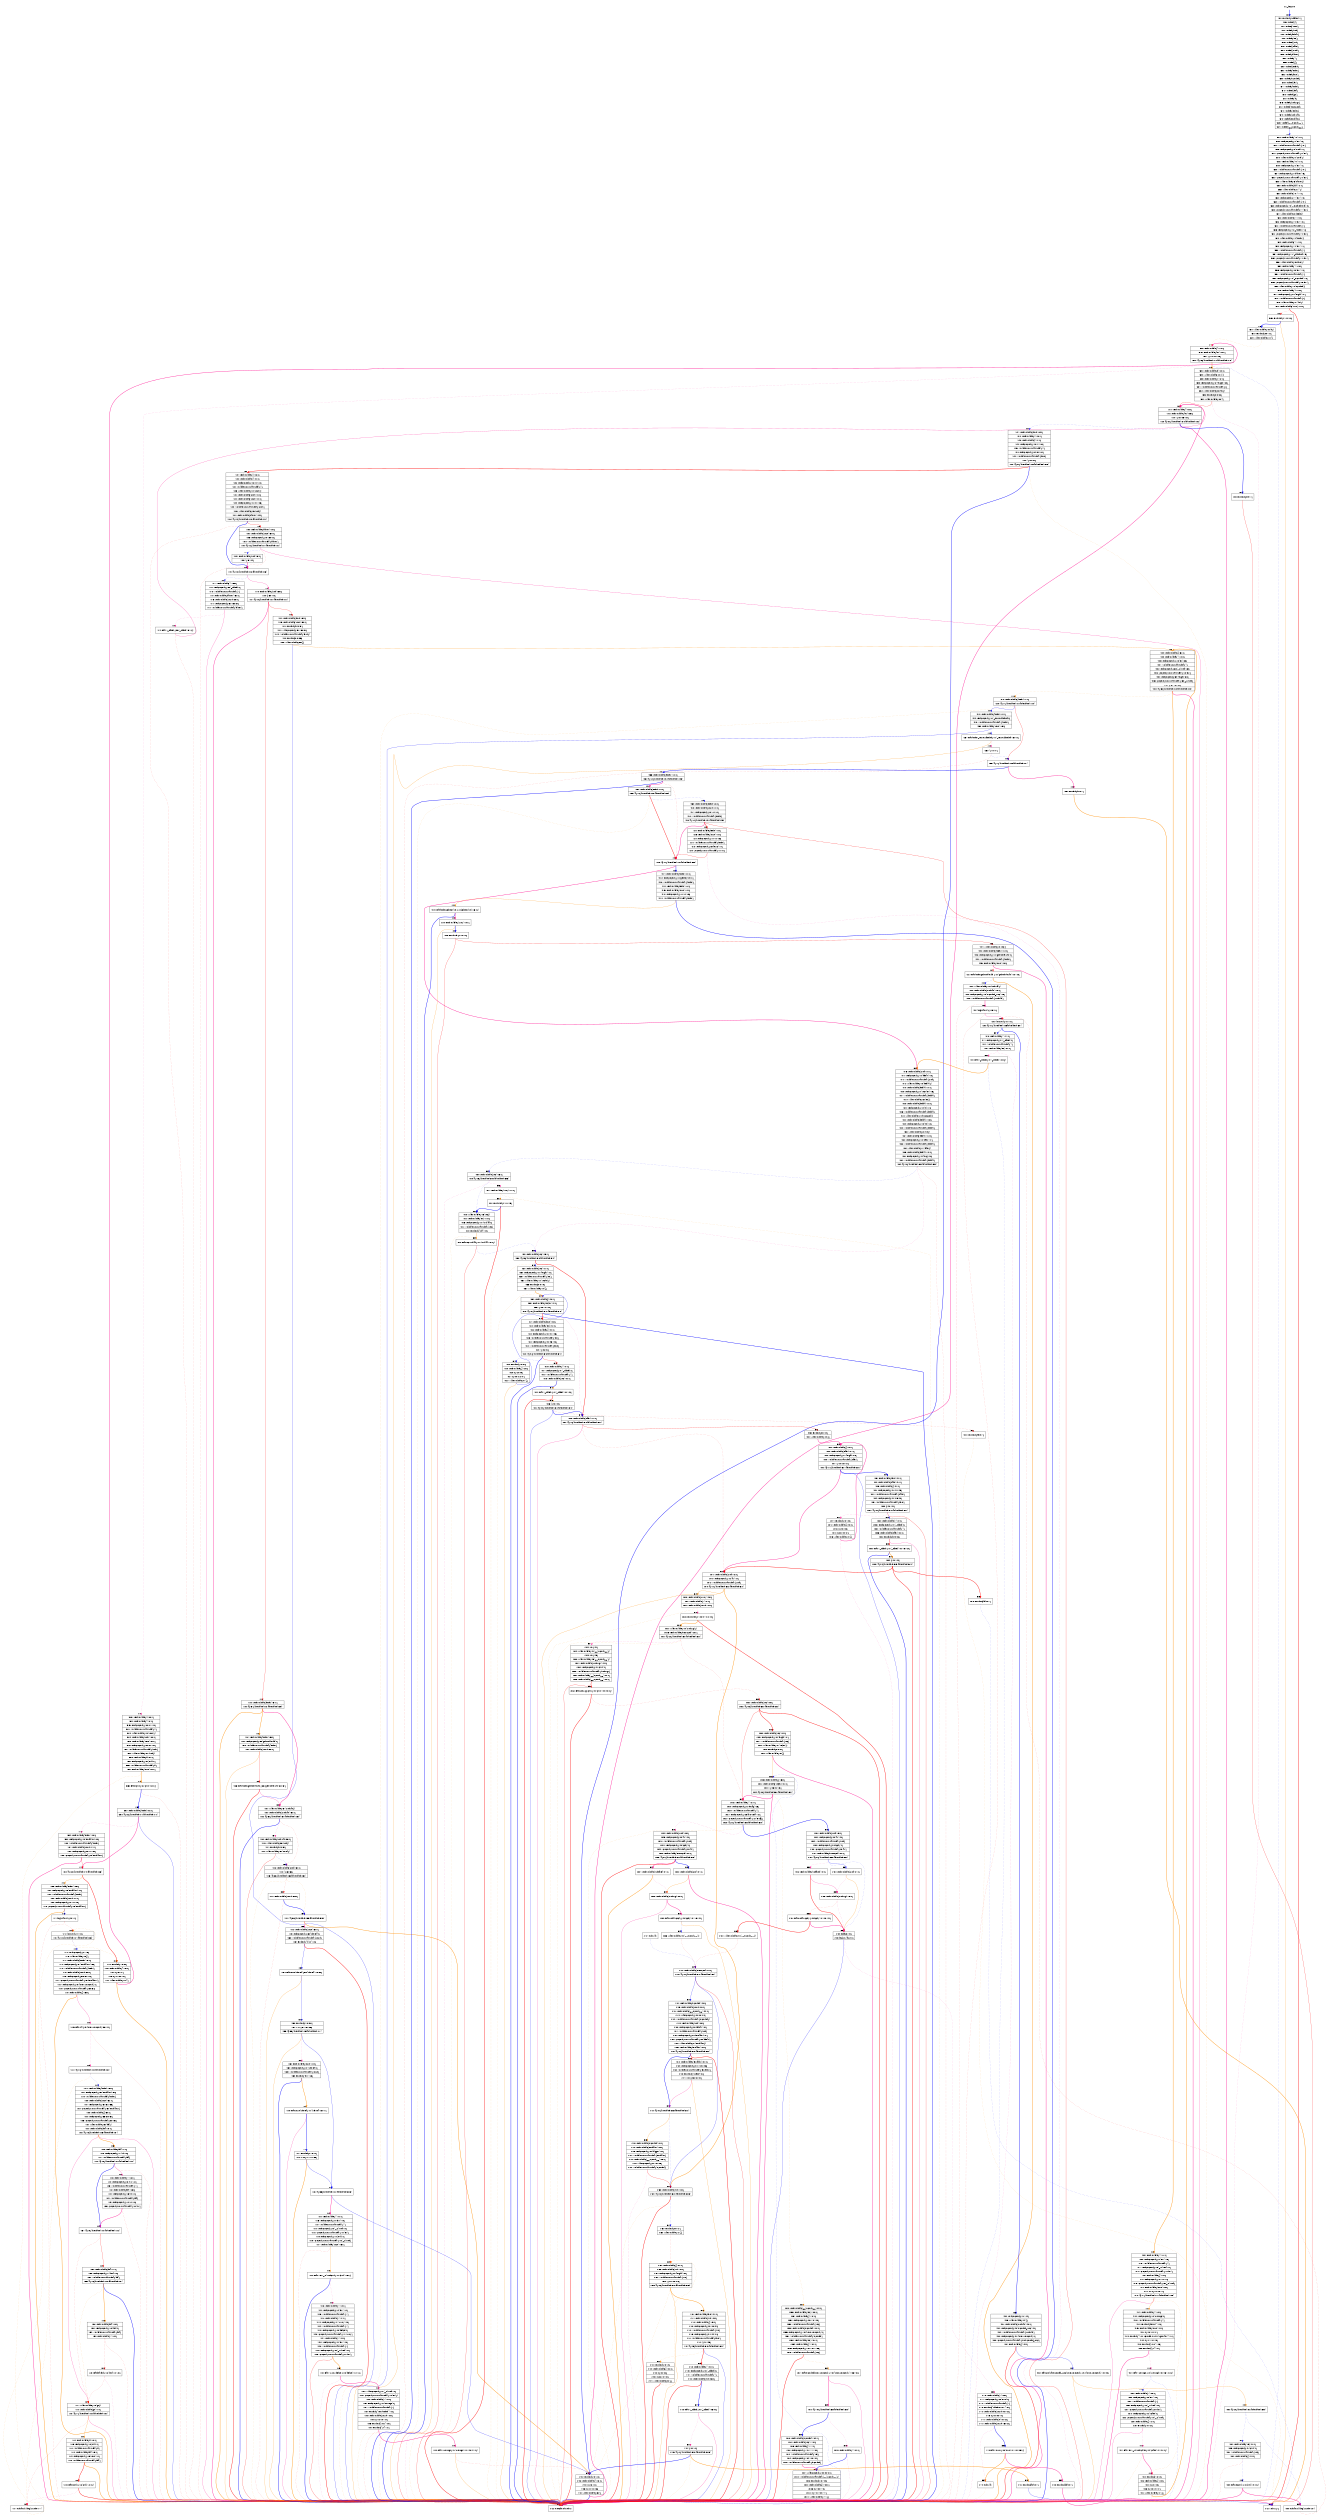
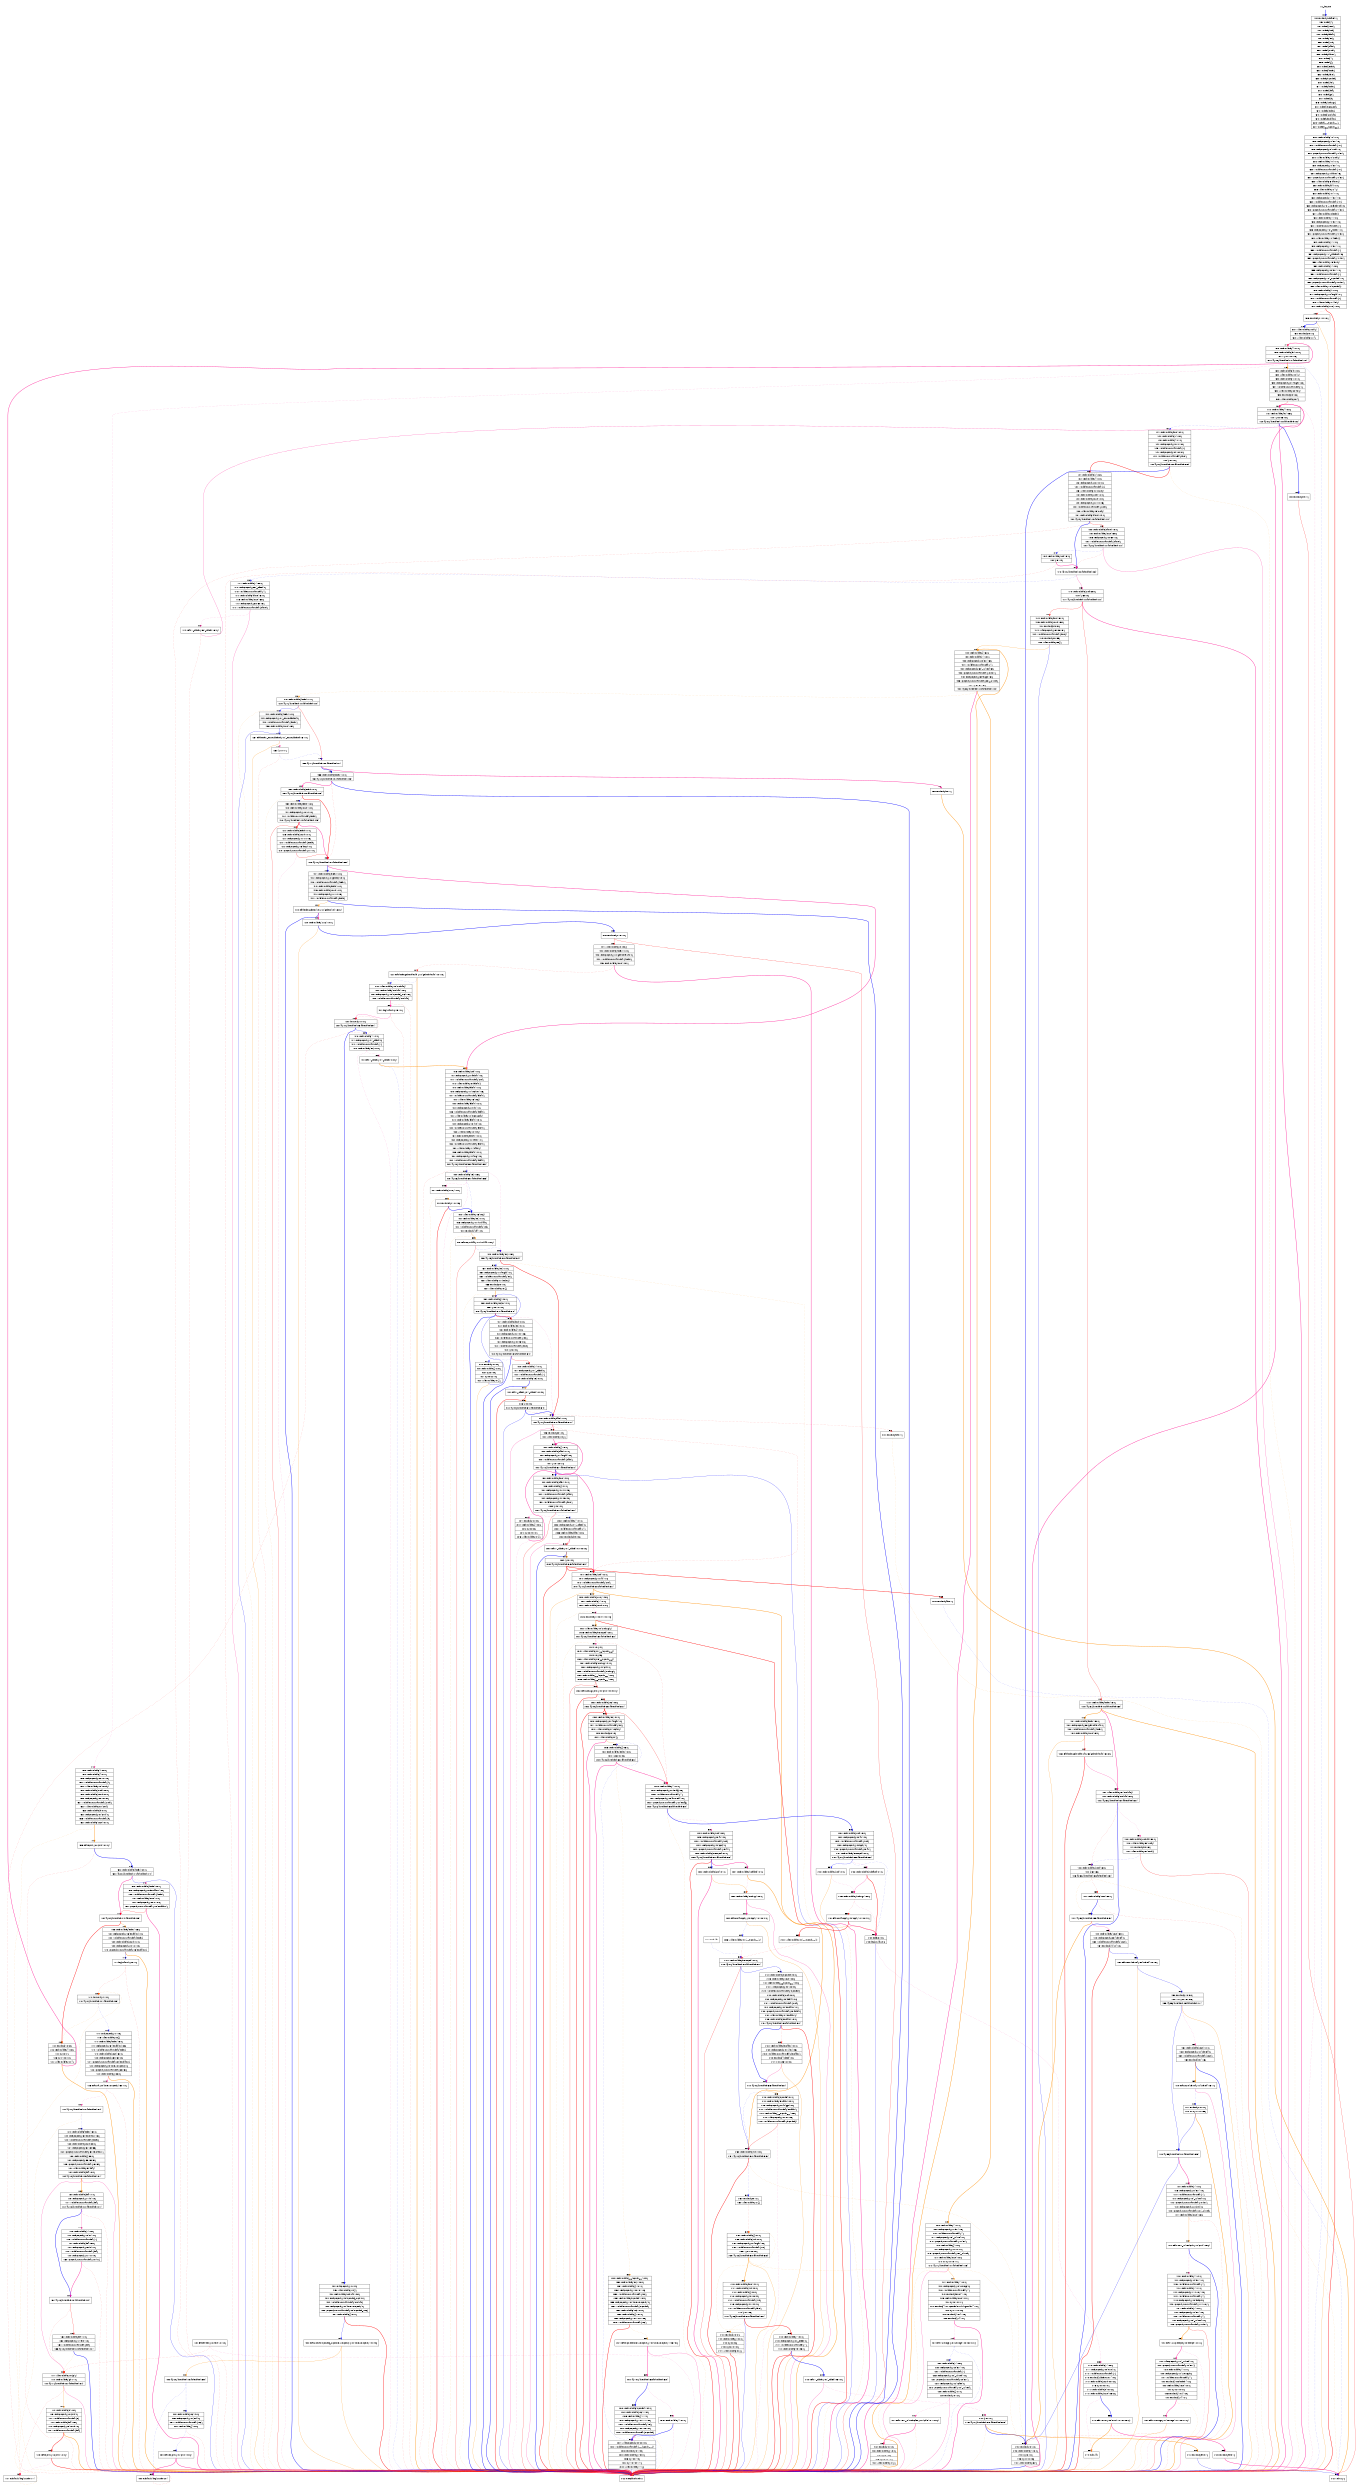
(307, 2132) -> (1195, 2096)
(105, 2330) -> none
